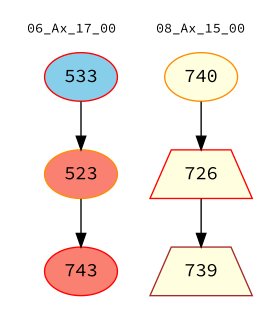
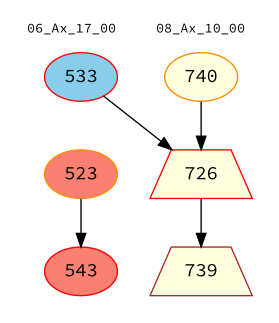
(201, 29) -> (201, 29)
(81, 119) -> (119, 108)
(81, 271) -> (81, 271)
